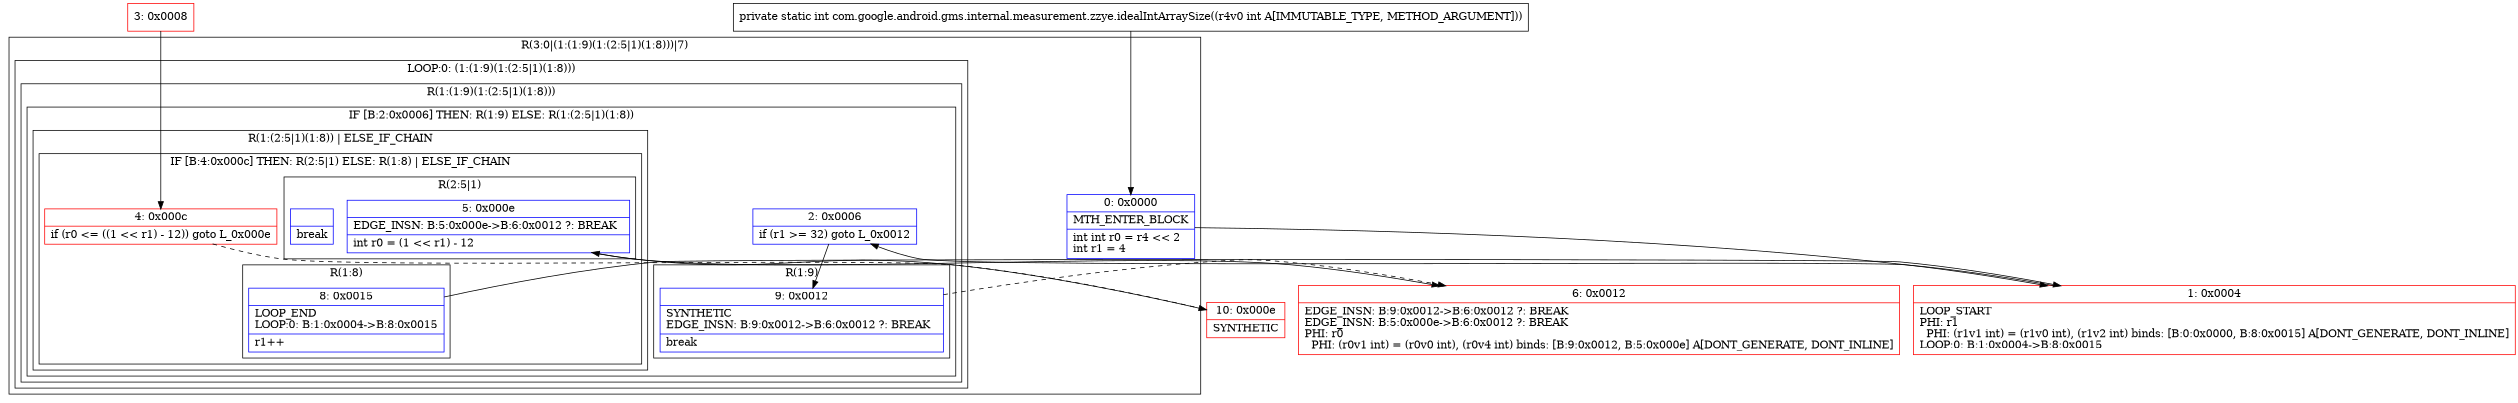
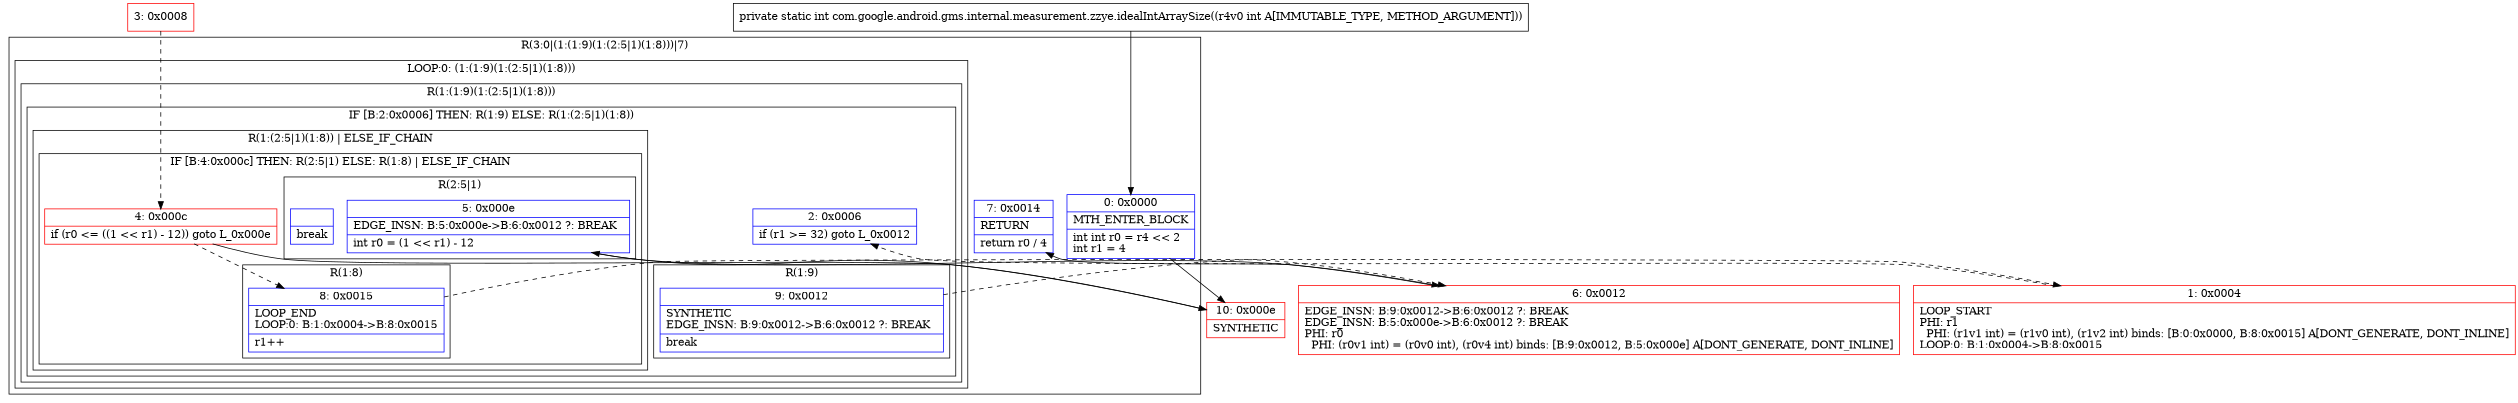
(161, 116) -> (161, 116)
none -> (1014, 227)
(1619, 242) -> (1194, 278)
(825, 255) -> none
(1248, 260) -> (1248, 260)
(707, 262) -> (707, 262)
none -> (236, 264)
(1466, 264) -> (1466, 264)
